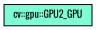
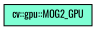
(48, 15) -> (48, 15)
